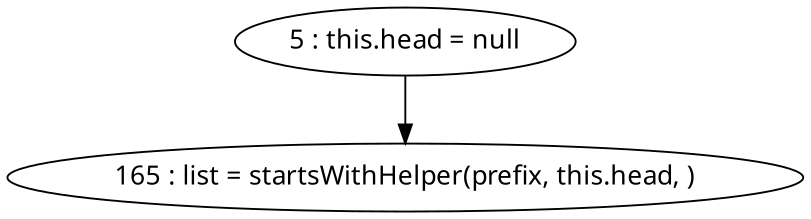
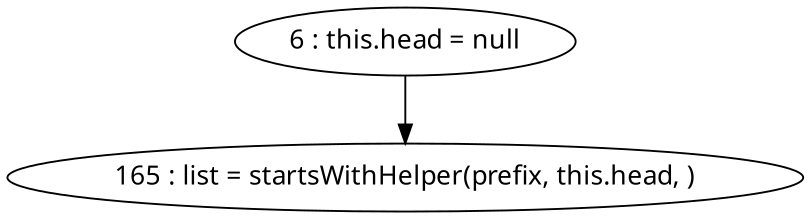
(405, 42) -> (405, 42)
